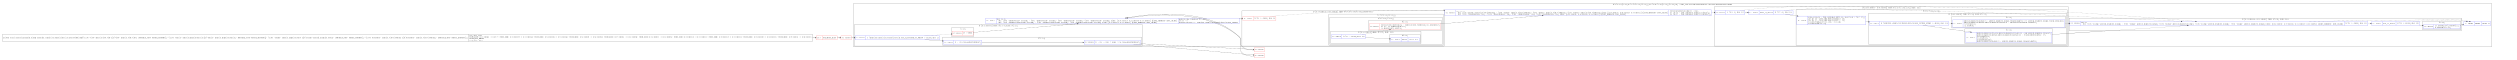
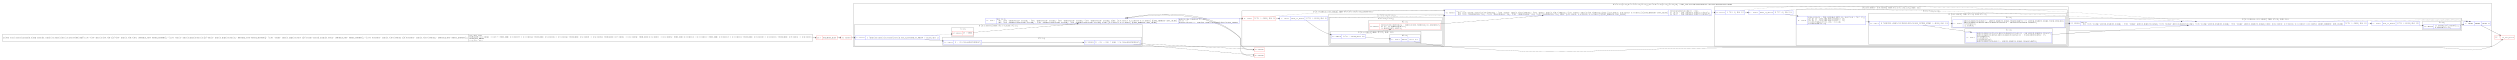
none -> (1304, 18)
none -> (2505, 37)
